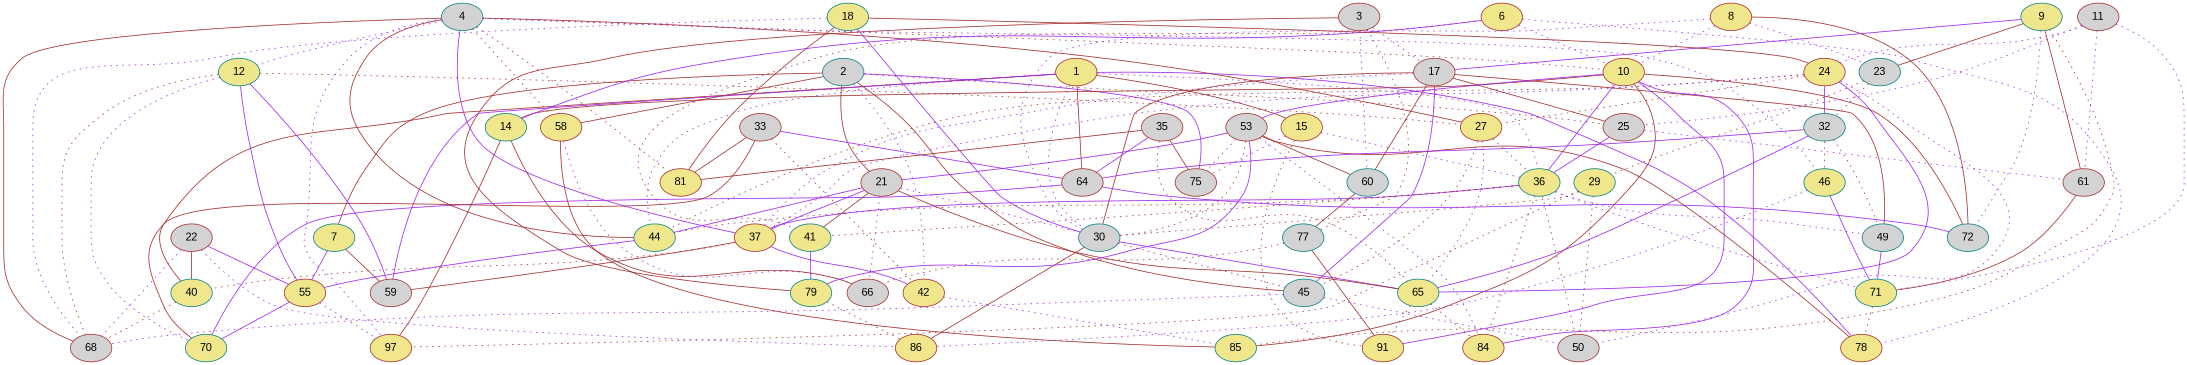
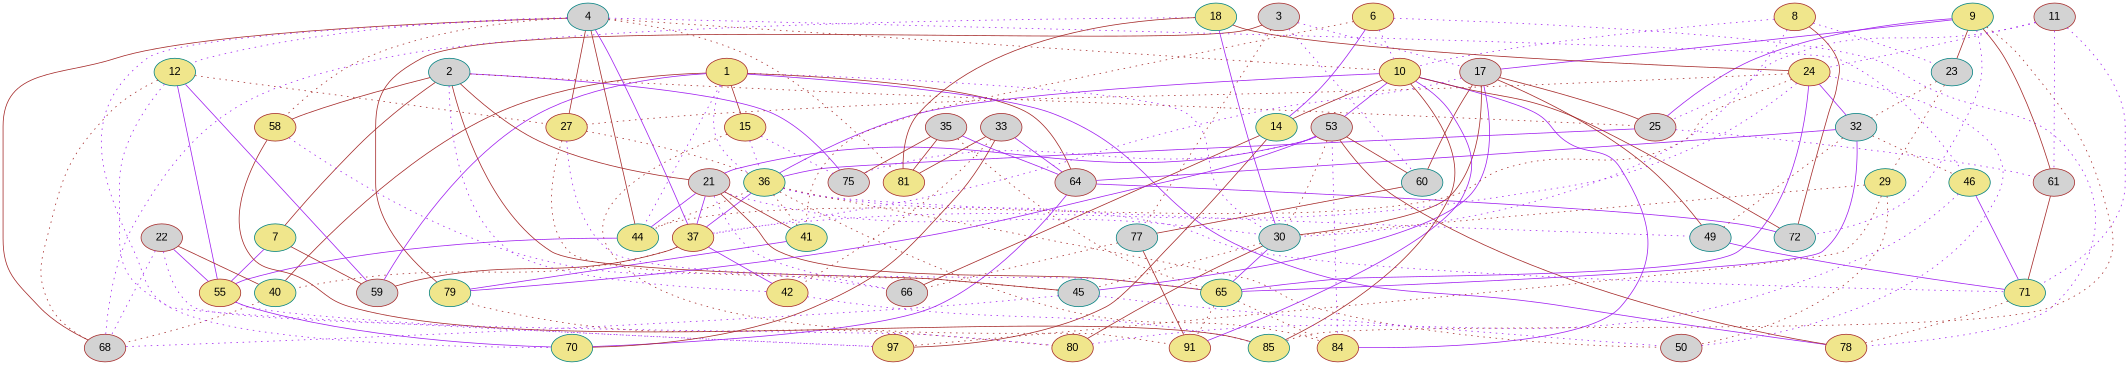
none -> (1808, 41)
(916, 348) -> (1073, 348)
